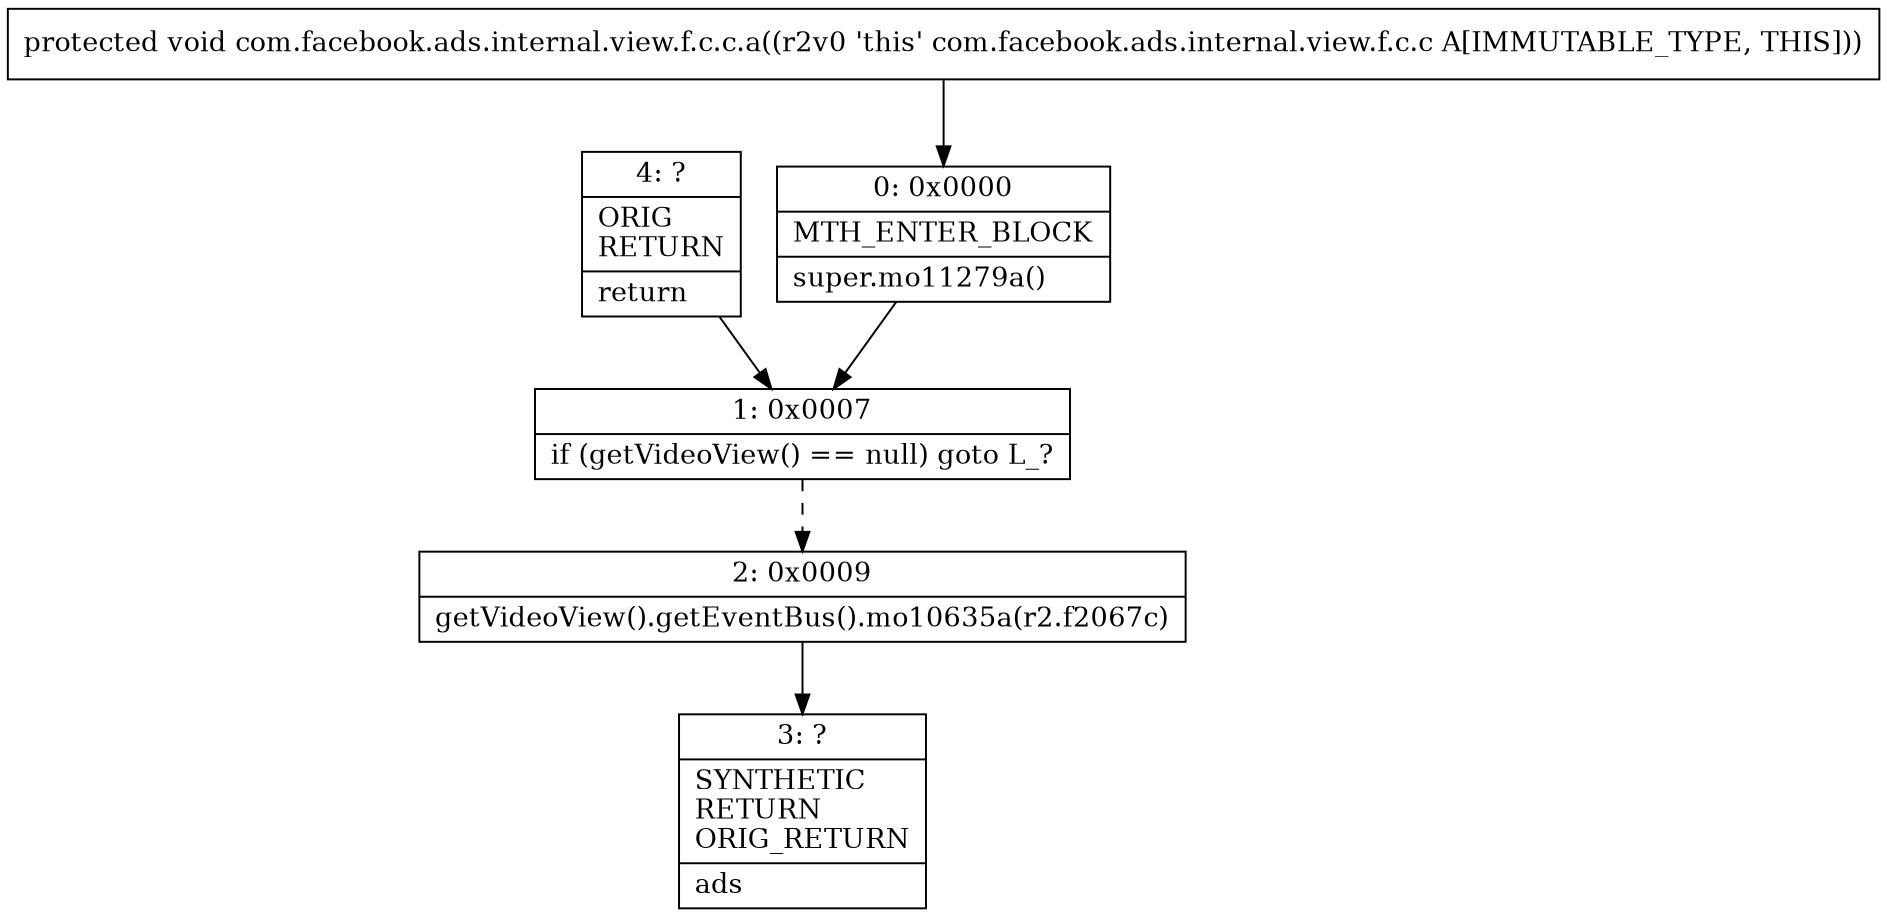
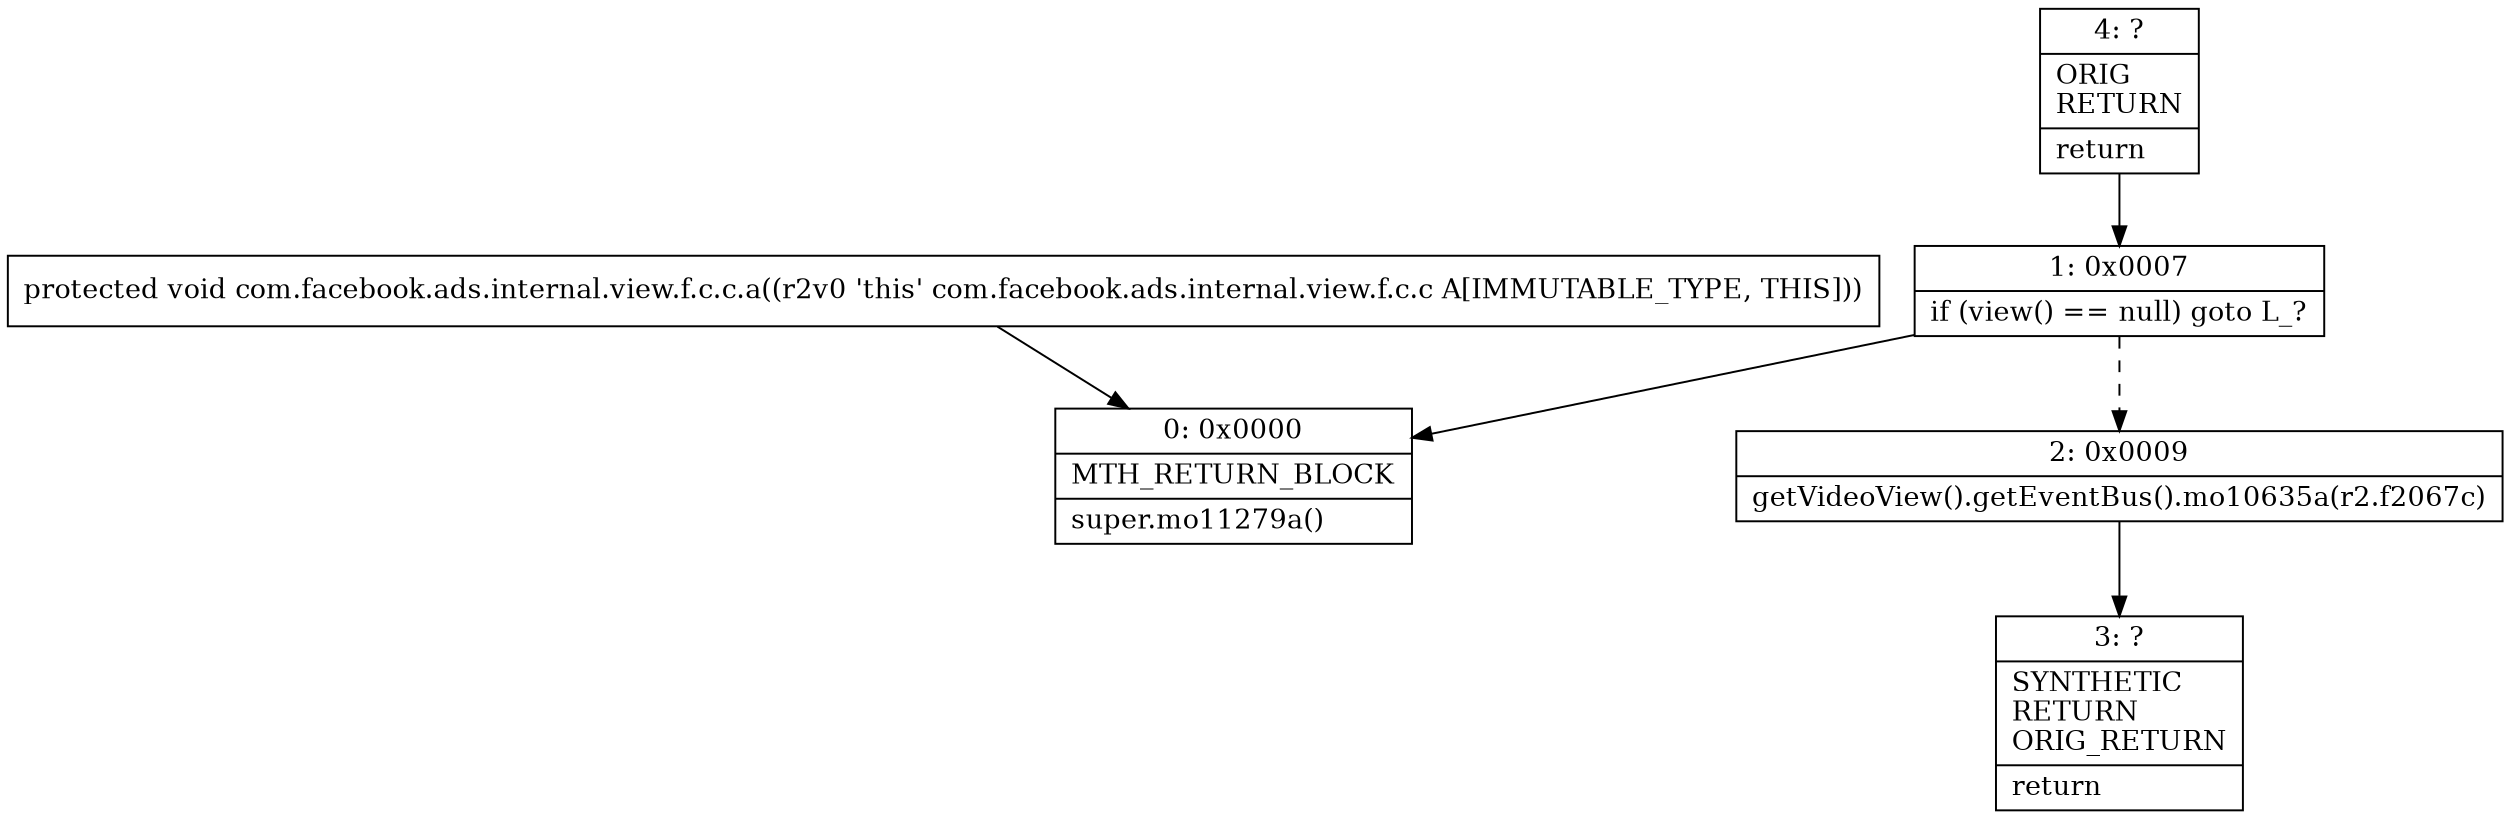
(944, 233) -> (1234, 475)
(871, 337) -> (1673, 384)
(803, 456) -> (2119, 313)
(719, 885) -> (2057, 787)
